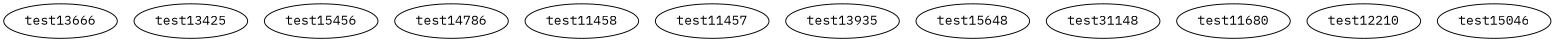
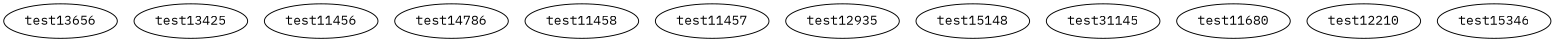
(61, 21) -> (61, 21)
(321, 21) -> (321, 21)
(843, 21) -> (843, 21)
(973, 21) -> (973, 21)
(1103, 21) -> (1103, 21)
(1494, 21) -> (1494, 21)
